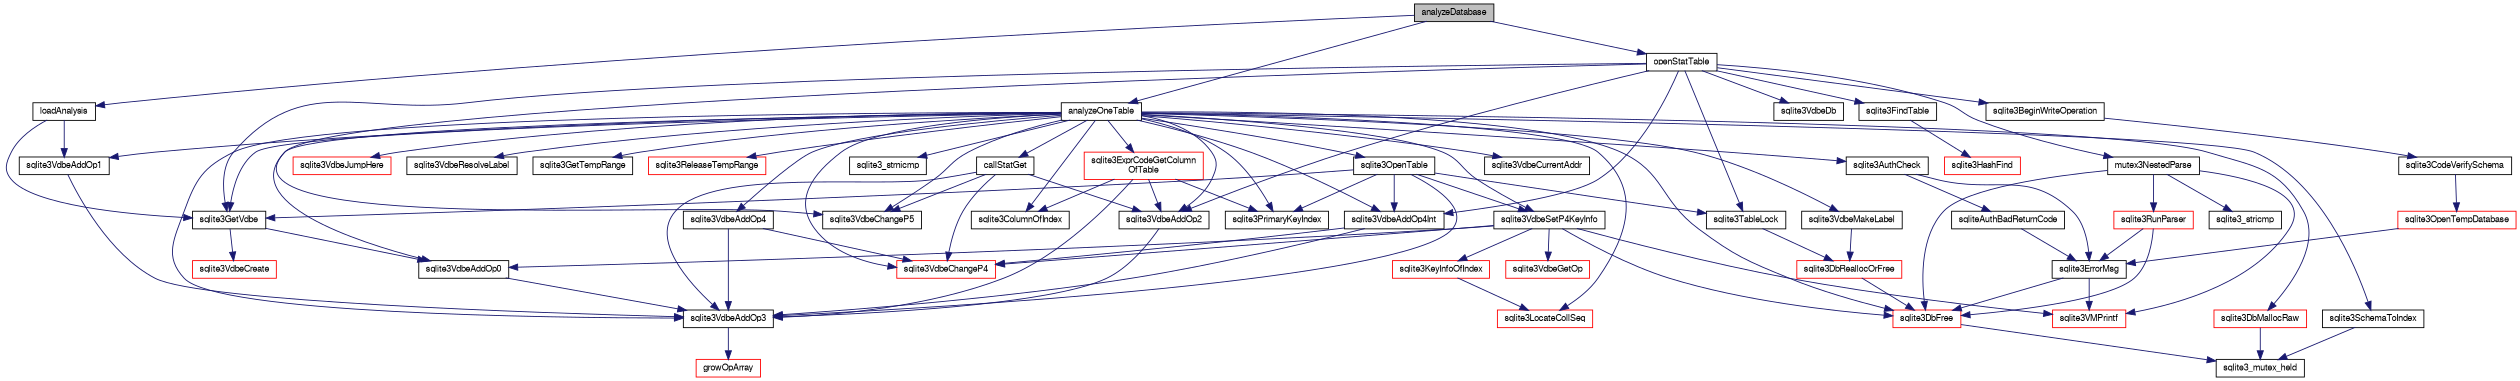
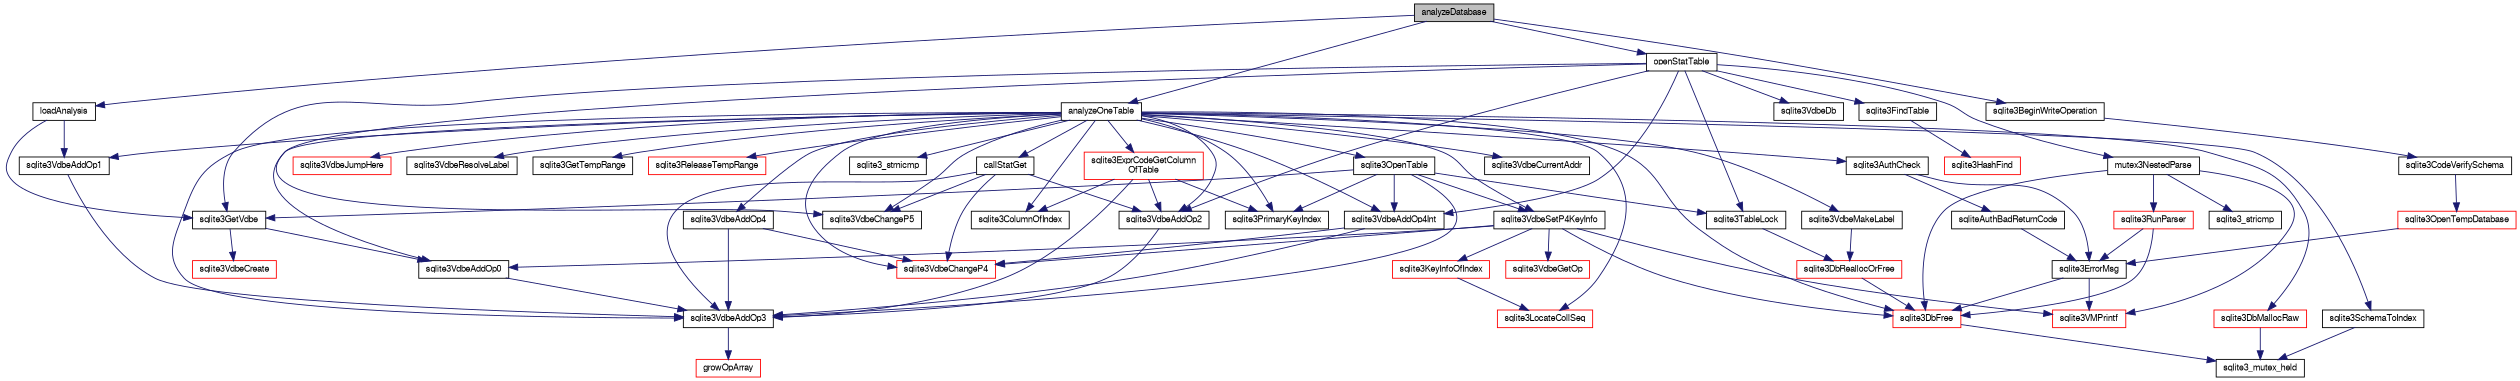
(1841, 84) -> (1746, 57)
(629, 124) -> none
